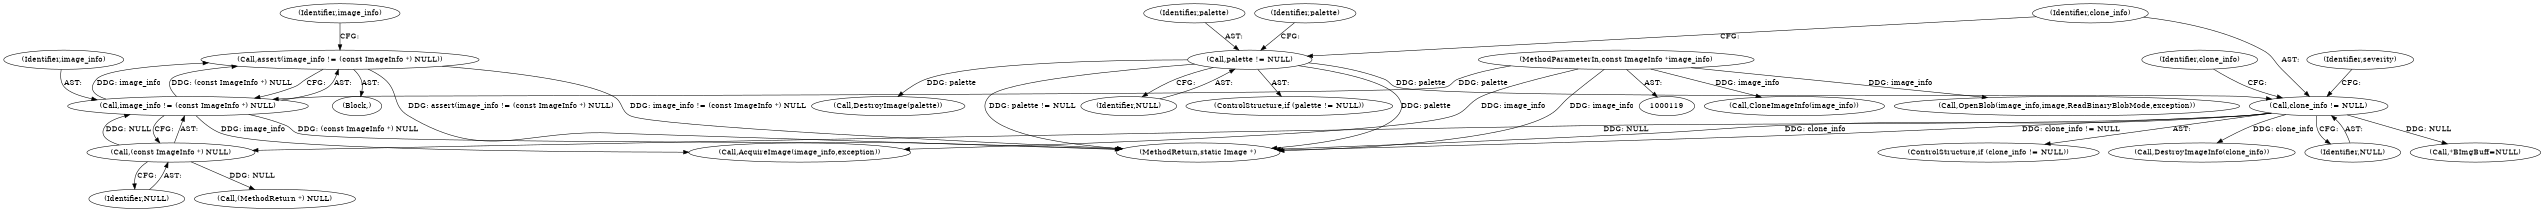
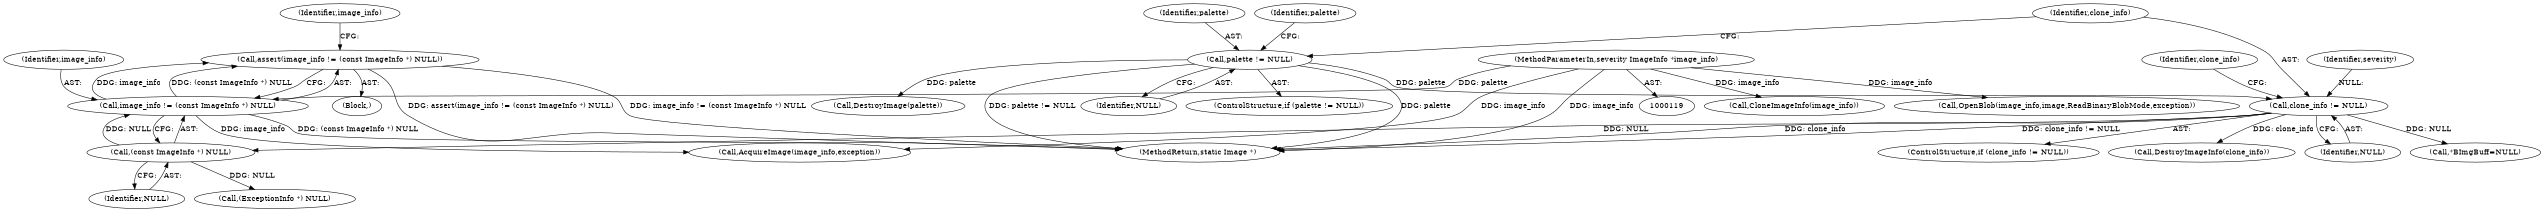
(1616, 60) -> (1616, 60)
(2353, 83) -> (2353, 83)
(275, 199) -> (275, 199)
